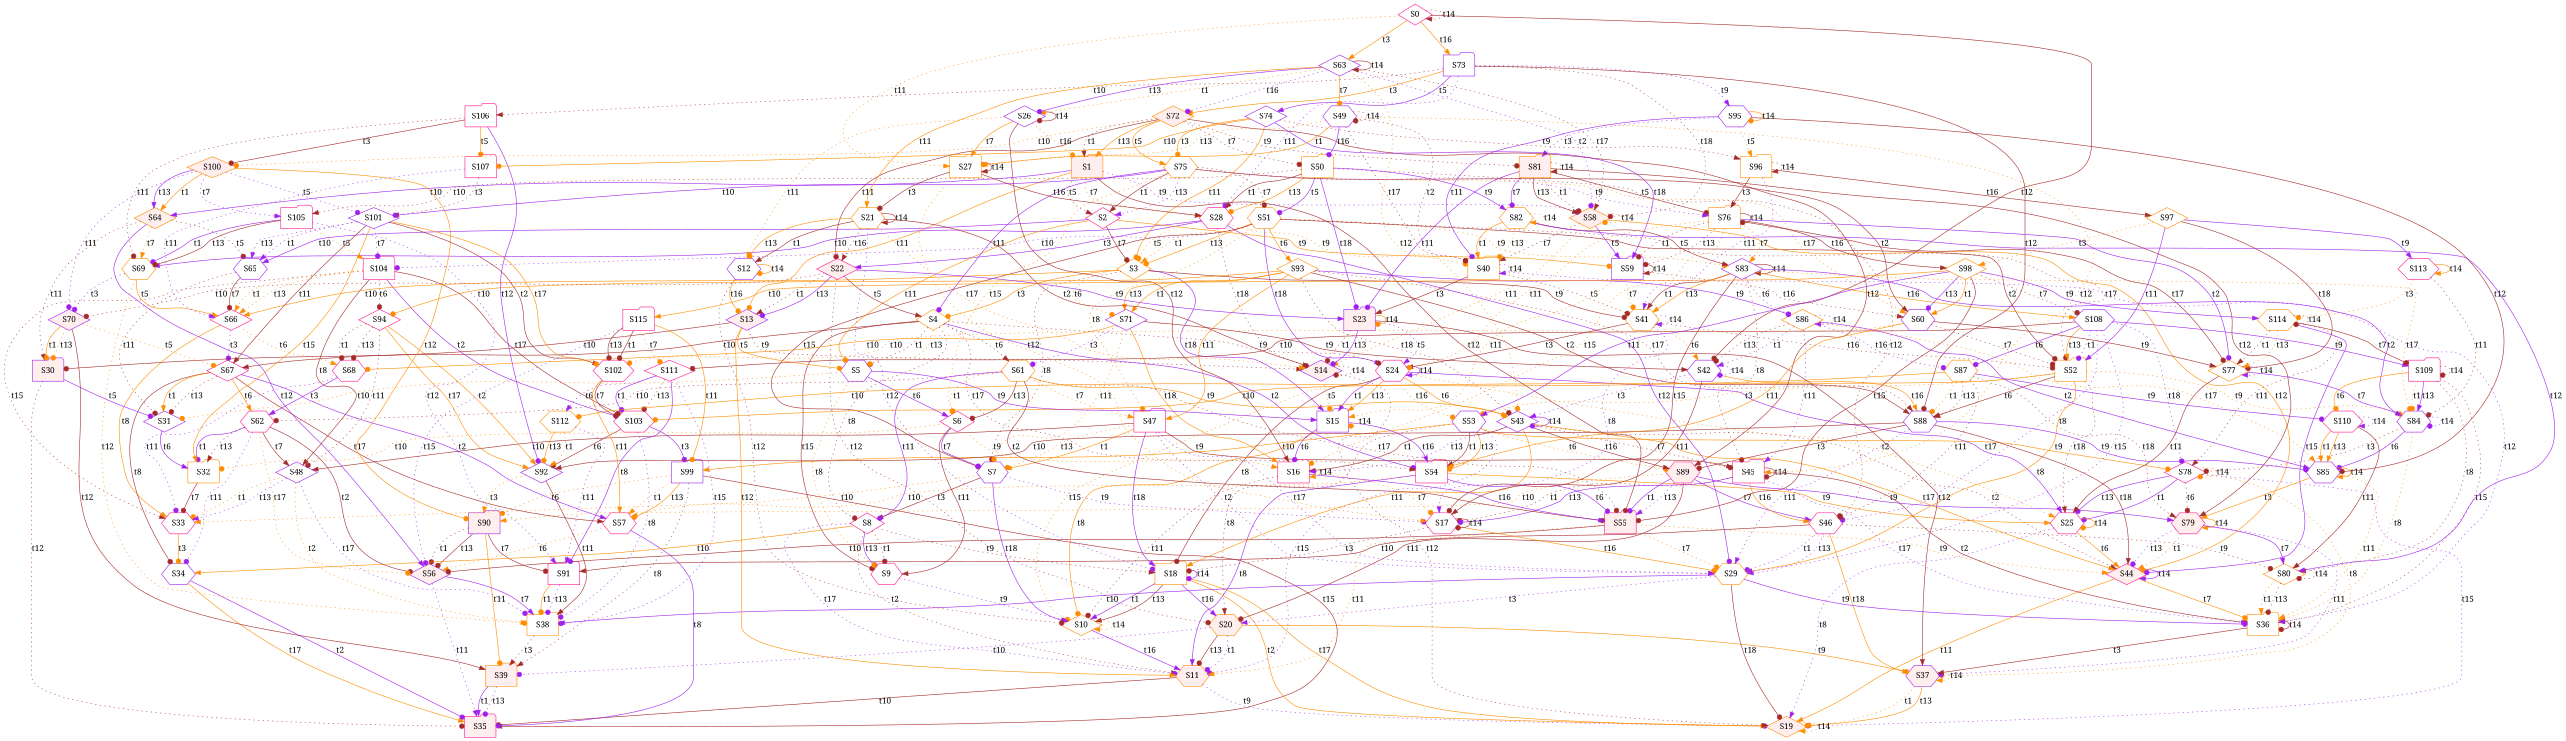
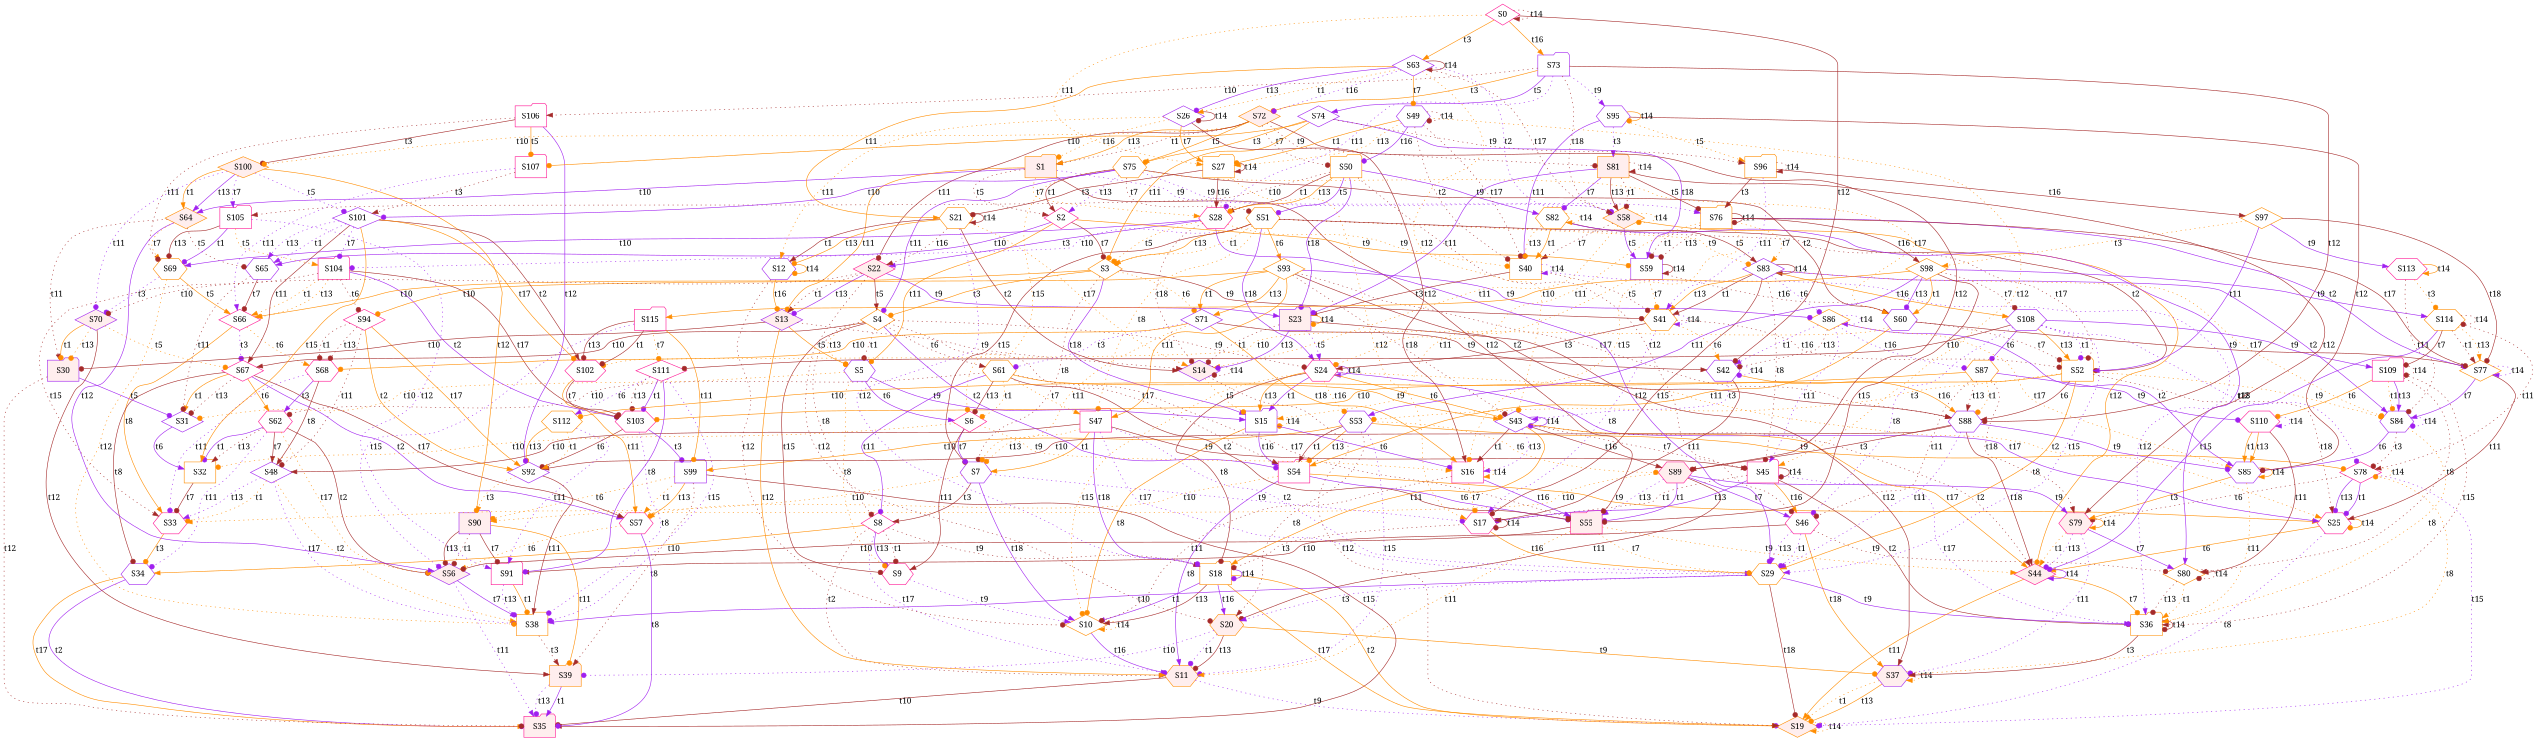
(316, 374) -> (303, 422)
